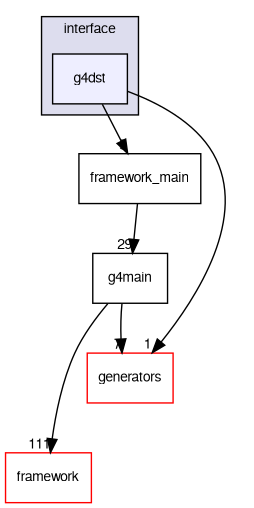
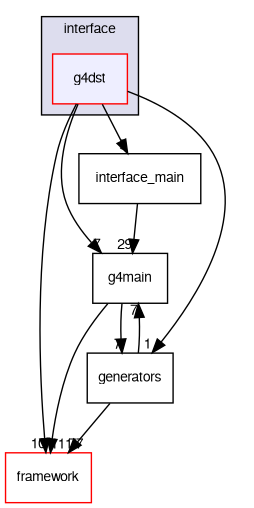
(90, 79) -> (90, 79)
none -> (62, 176)
(140, 179) -> (140, 179)
none -> (42, 269)
none -> (139, 335)
(130, 378) -> (130, 378)
none -> (94, 423)
